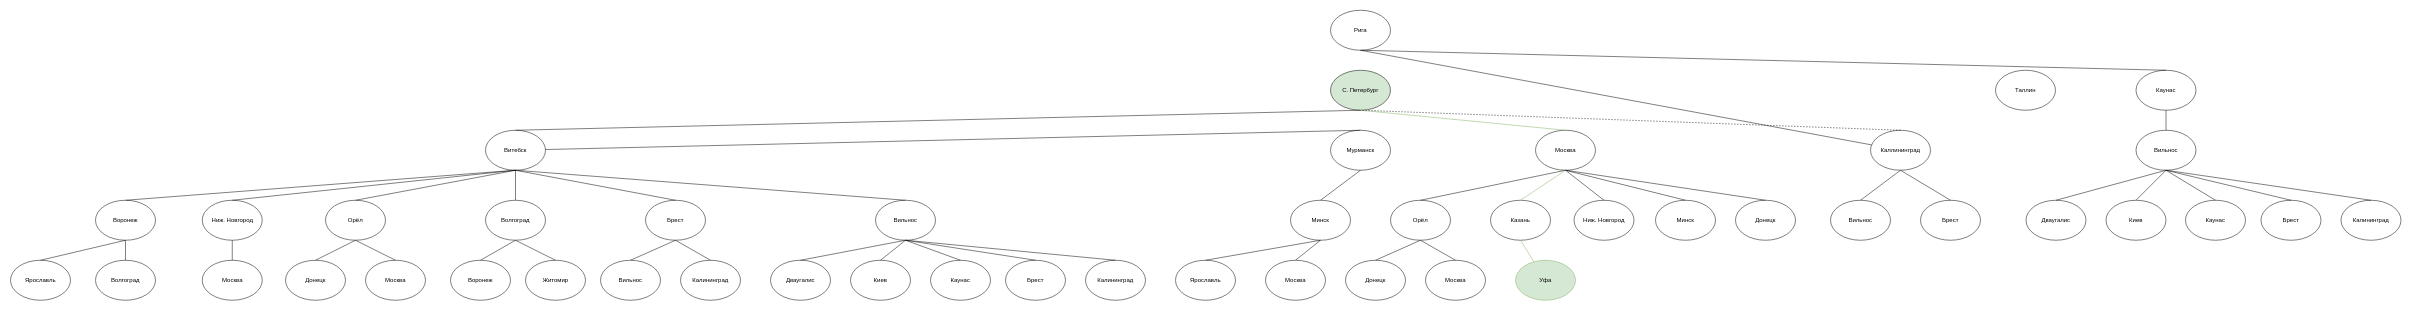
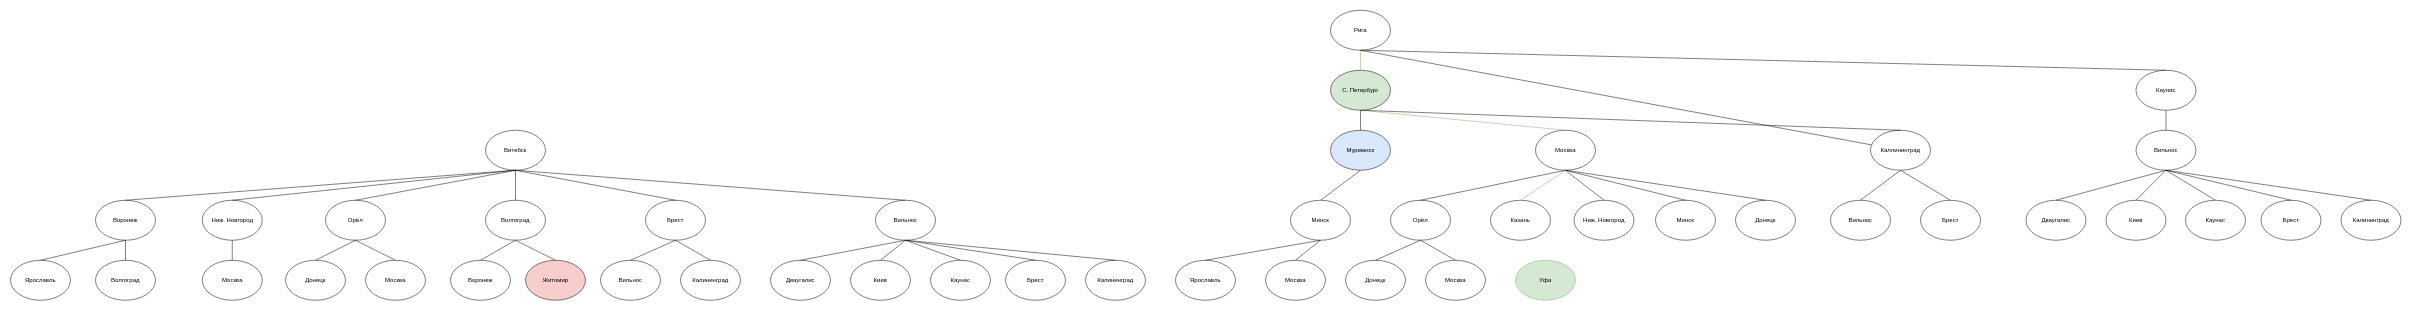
none -> (1360, 61)
(2025, 90) -> none
(1571, 118) -> (1571, 118)
(941, 120) -> none
(953, 140) -> (1360, 121)
(1360, 150) -> (1360, 150)
(1527, 251) -> none
(555, 280) -> (555, 280)
